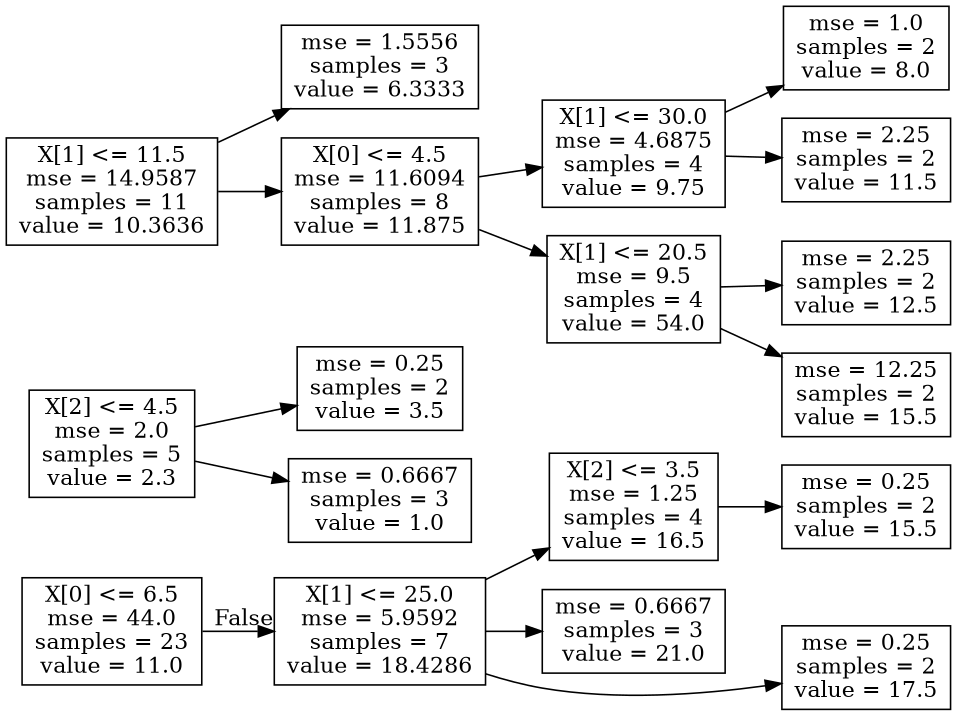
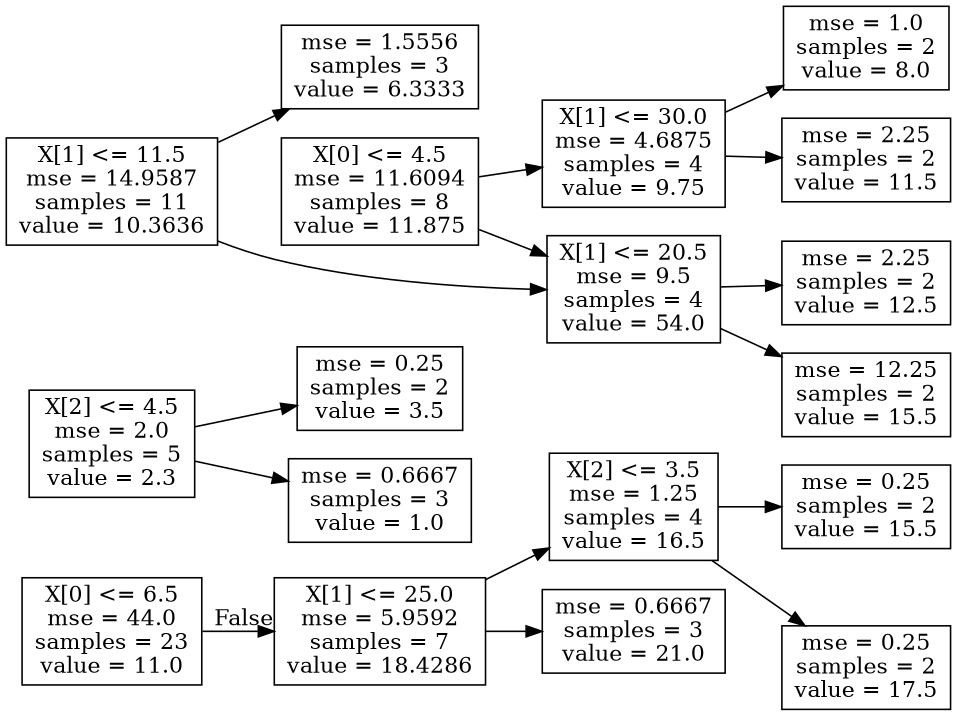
(242, 192) -> (372, 277)
(625, 695) -> (752, 589)
